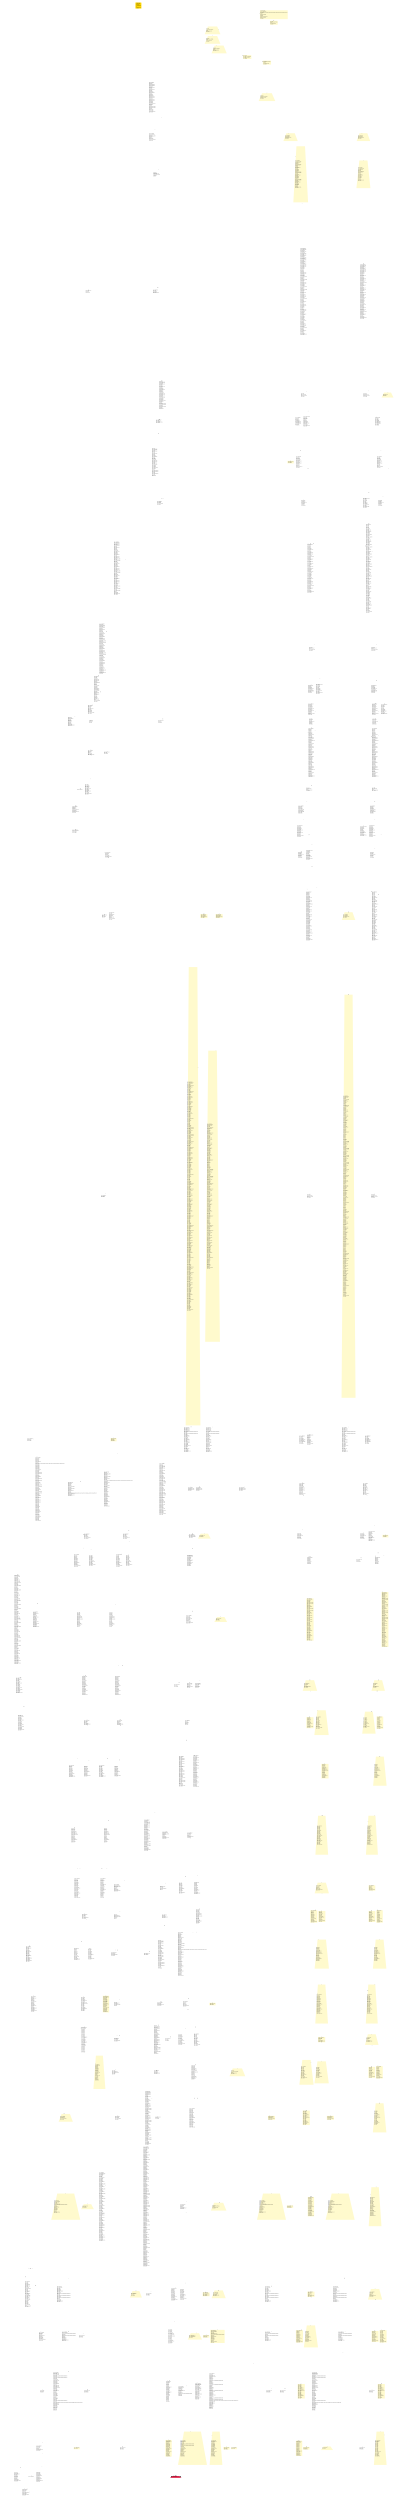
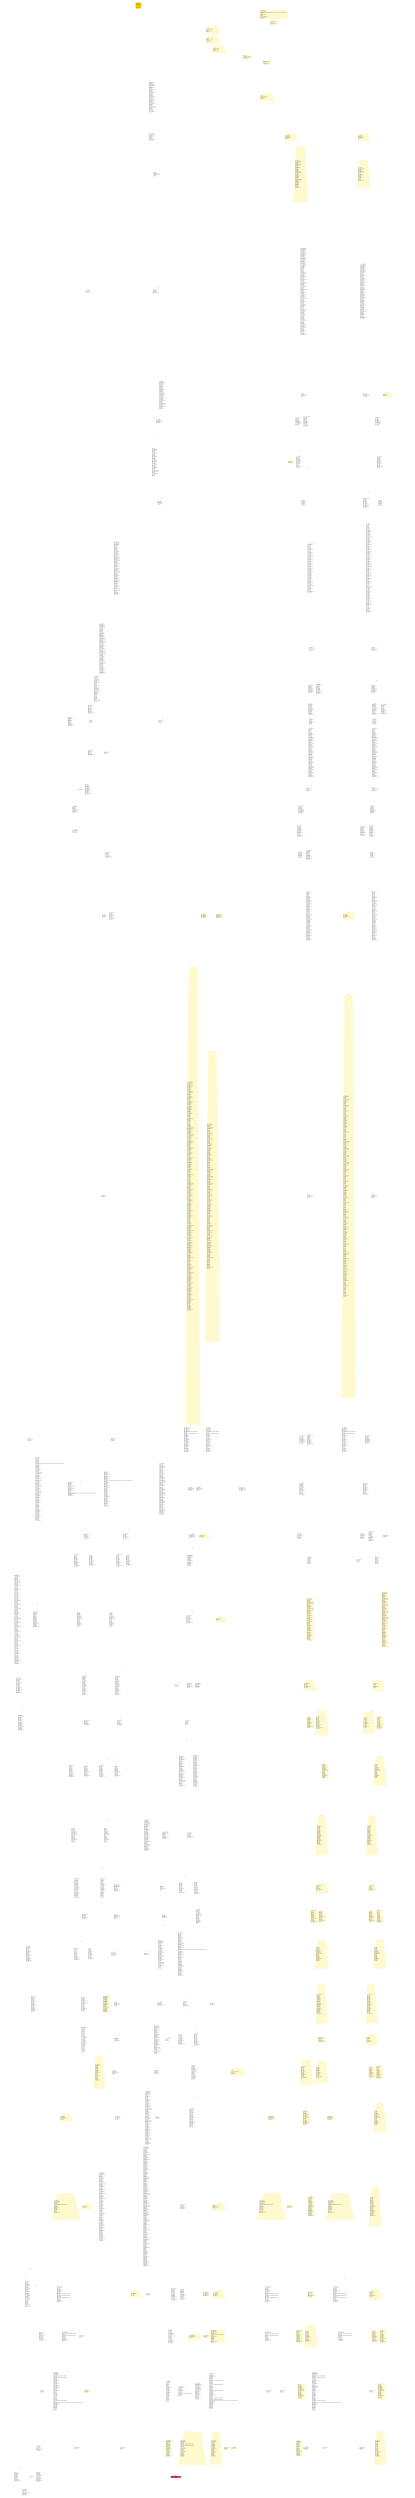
(114, 1440) -> (114, 1440)
(212, 2004) -> (212, 2004)
(87, 2391) -> (87, 2391)
(327, 2448) -> (327, 2448)
(362, 2448) -> (362, 2448)
